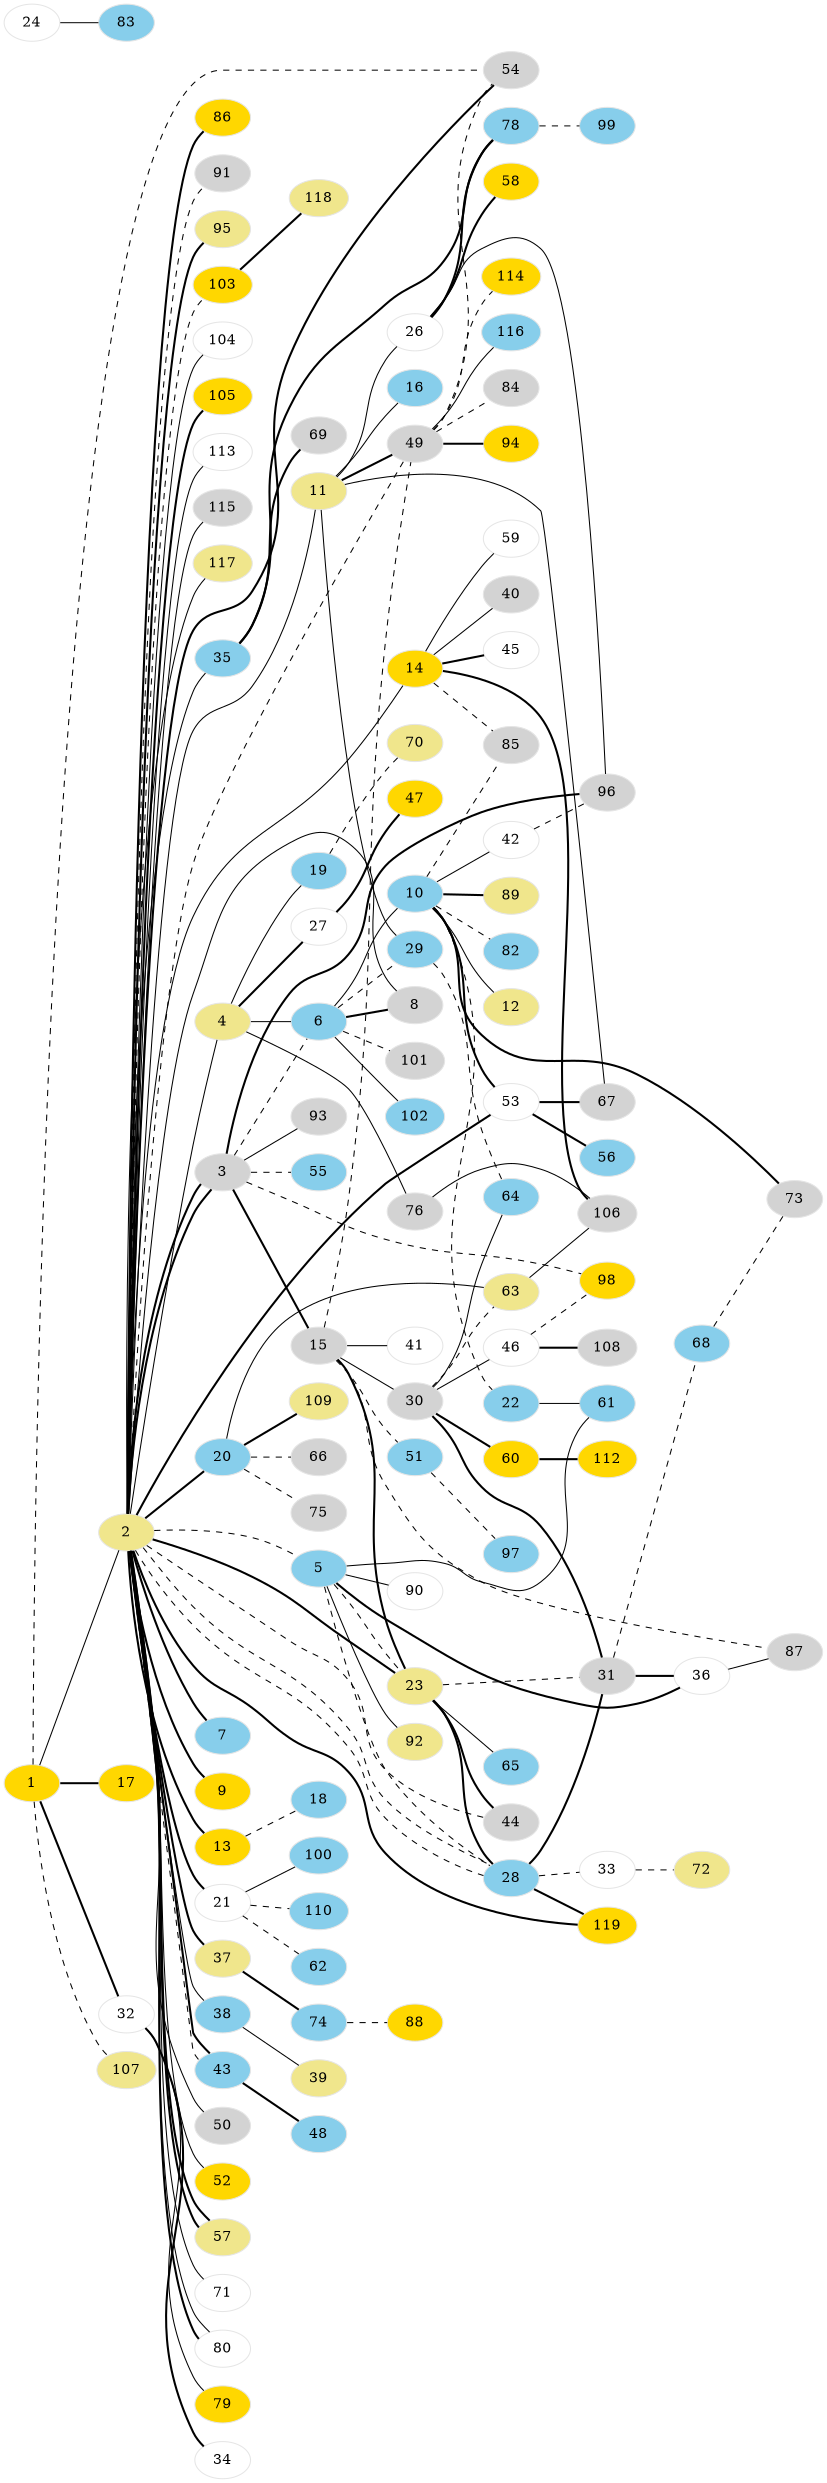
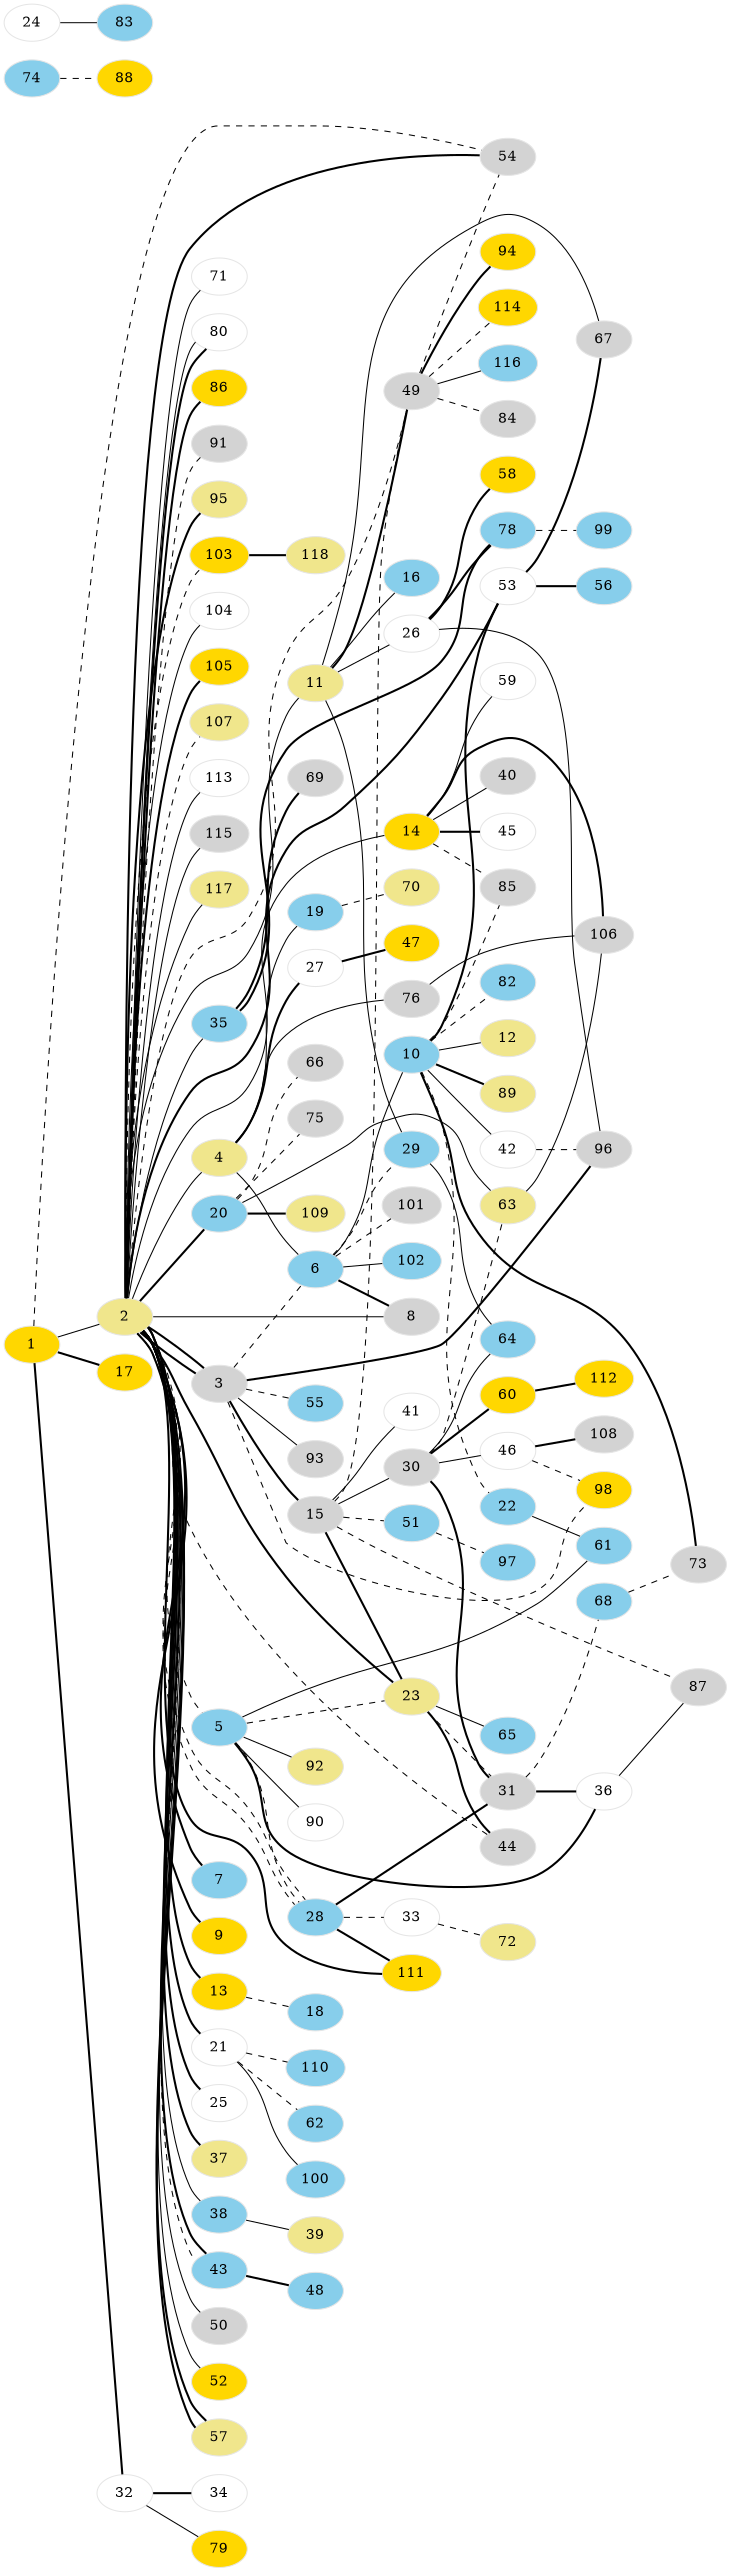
(476, 1110) -> (461, 1244)
(463, 1782) -> none
(607, 1926) -> (412, 1973)
(55, 1934) -> (153, 914)
(271, 1991) -> none
none -> (219, 2103)
